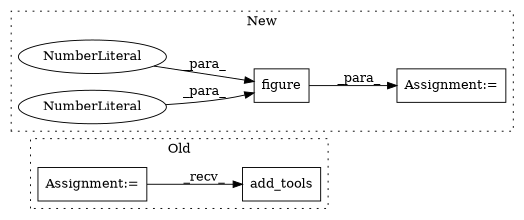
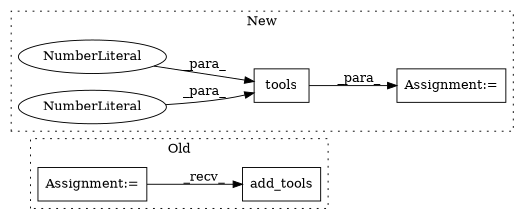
(282, 86) -> (282, 86)
